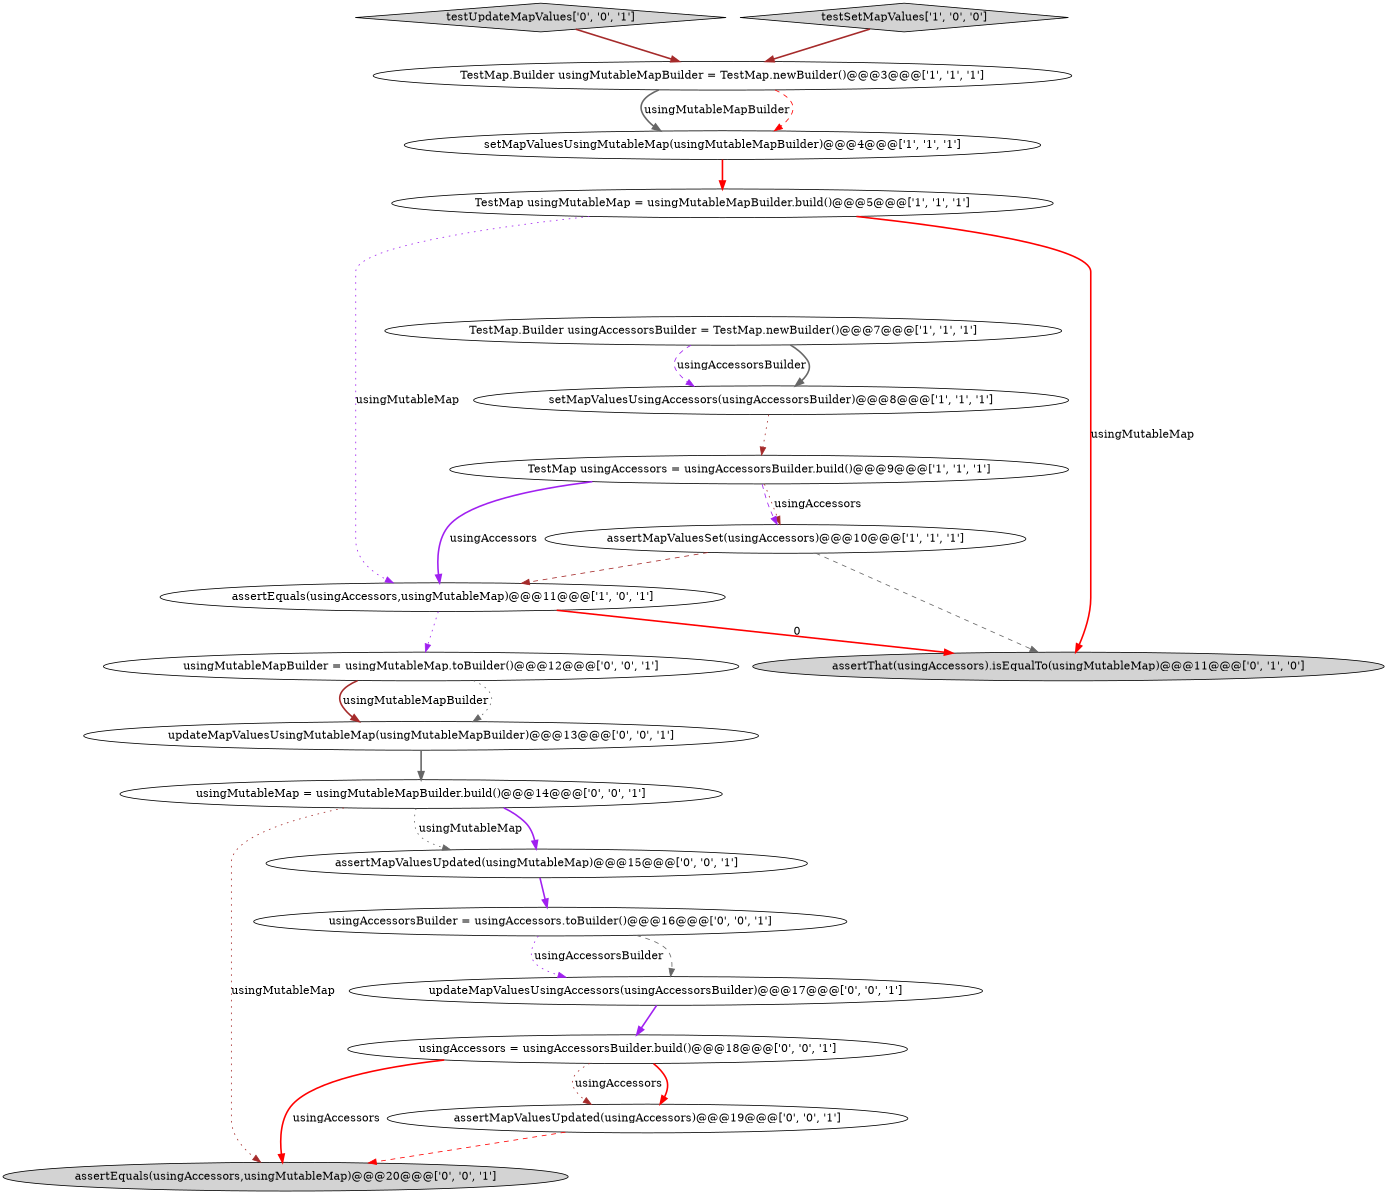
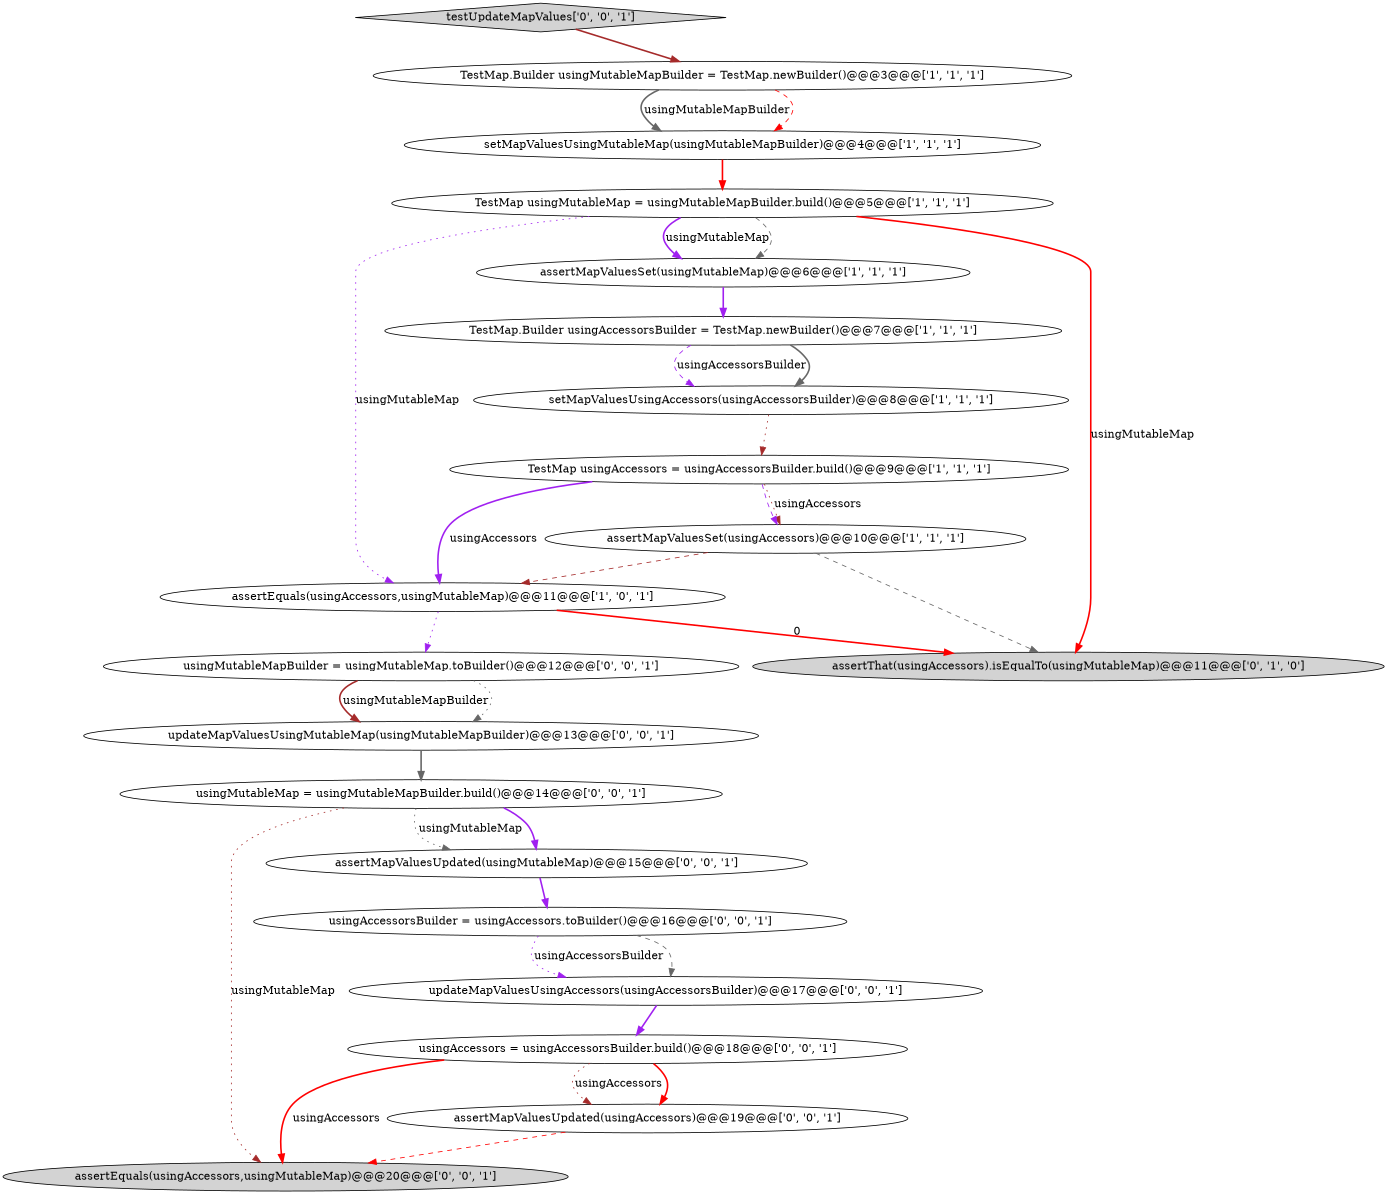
(904, 18) -> none
none -> (723, 273)
